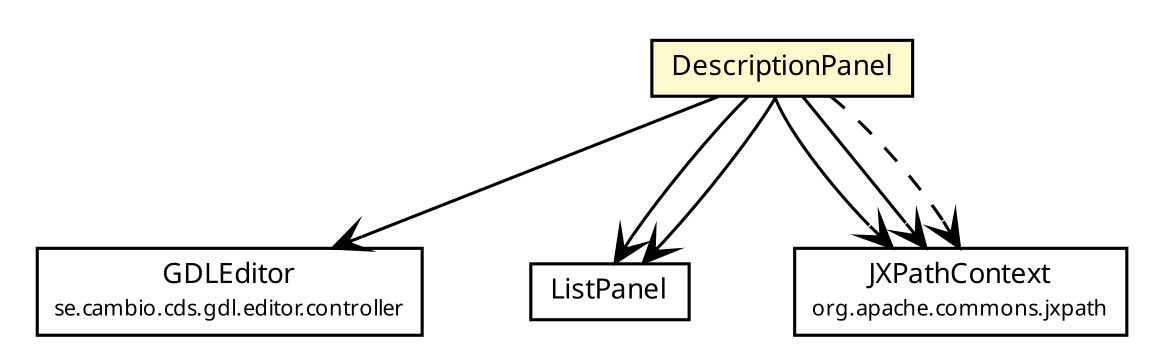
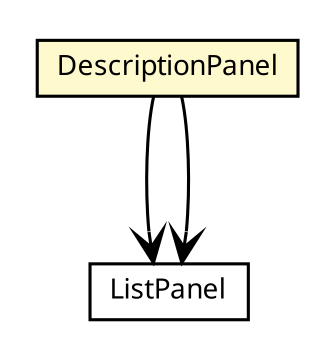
(230, 292) -> none
(959, 292) -> none
